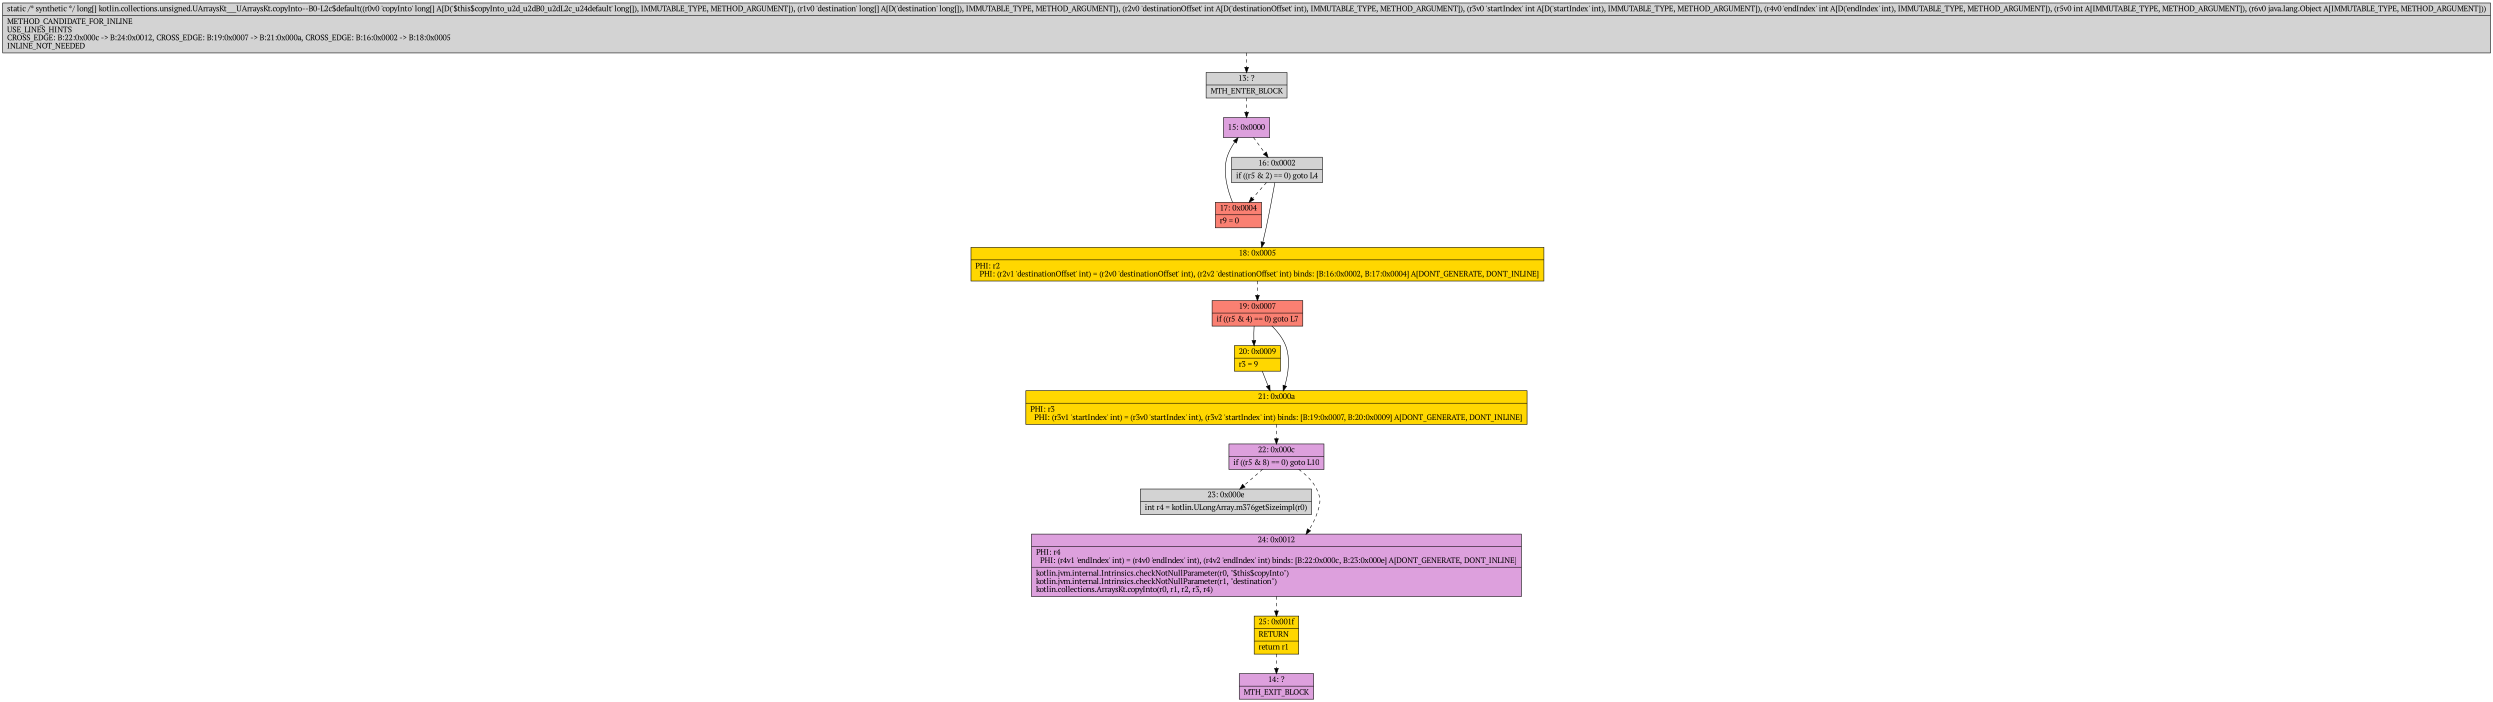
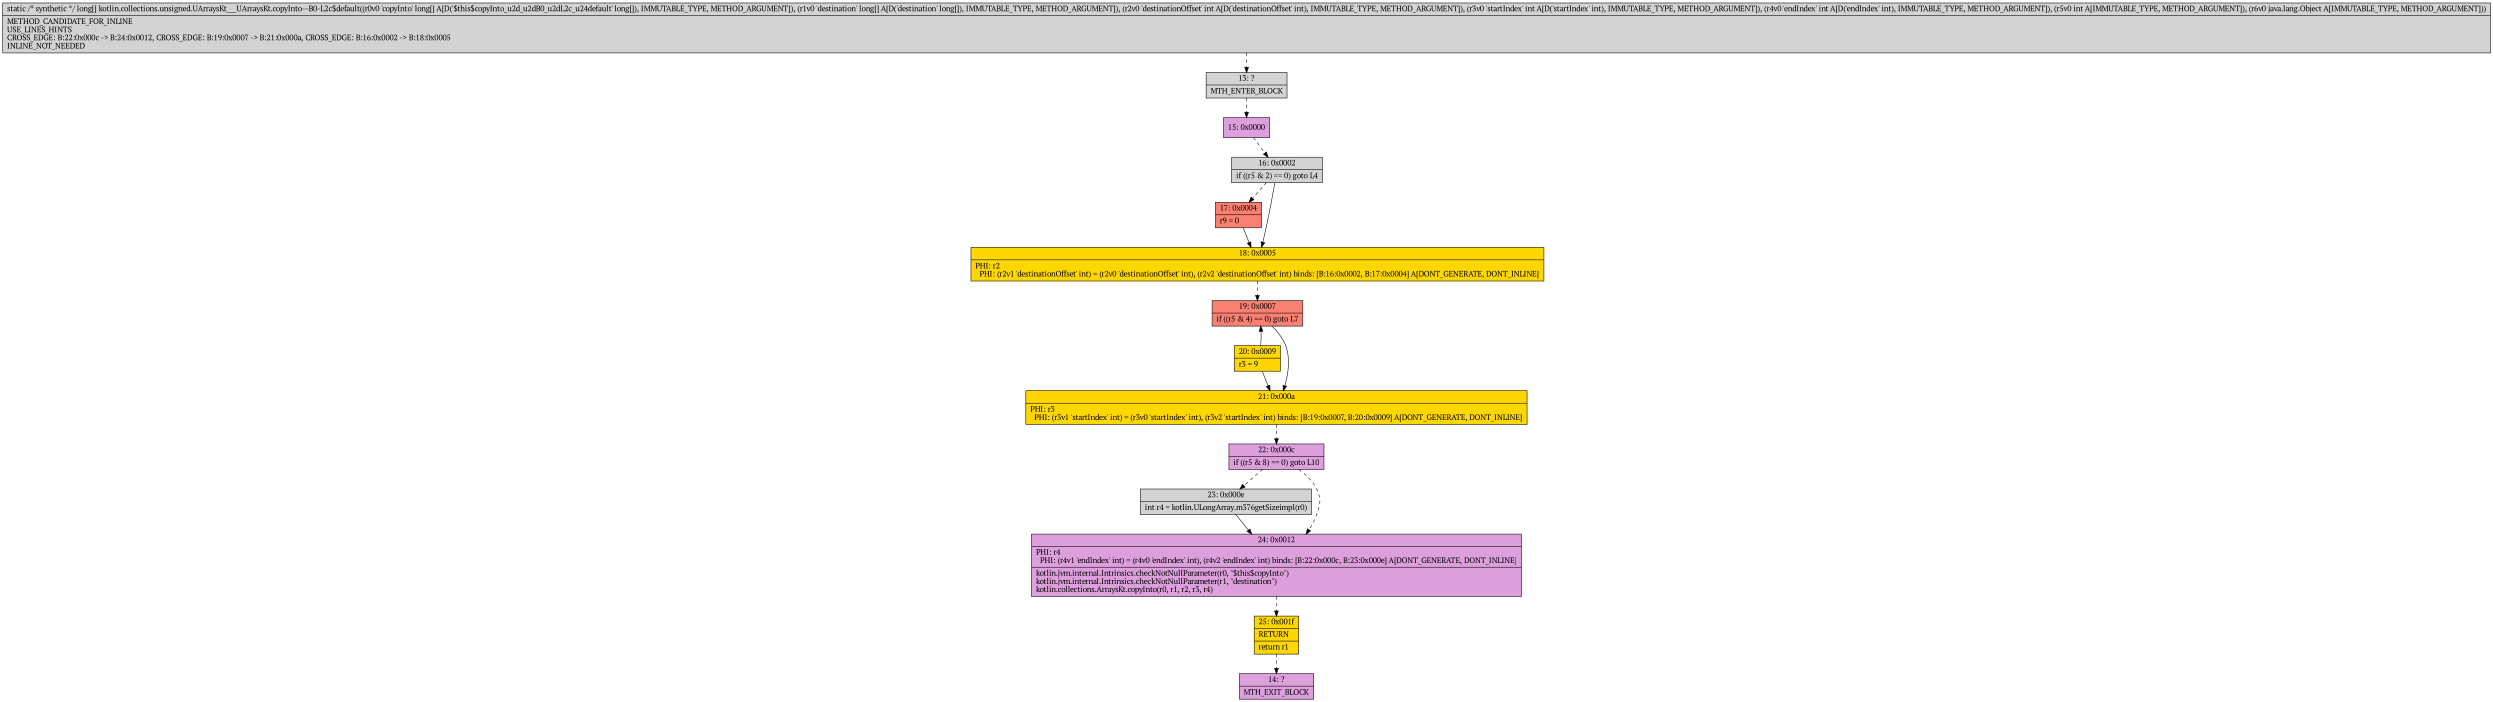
(1225, 172) -> (1246, 235)
(1254, 333) -> (1261, 339)
none -> (1242, 522)
